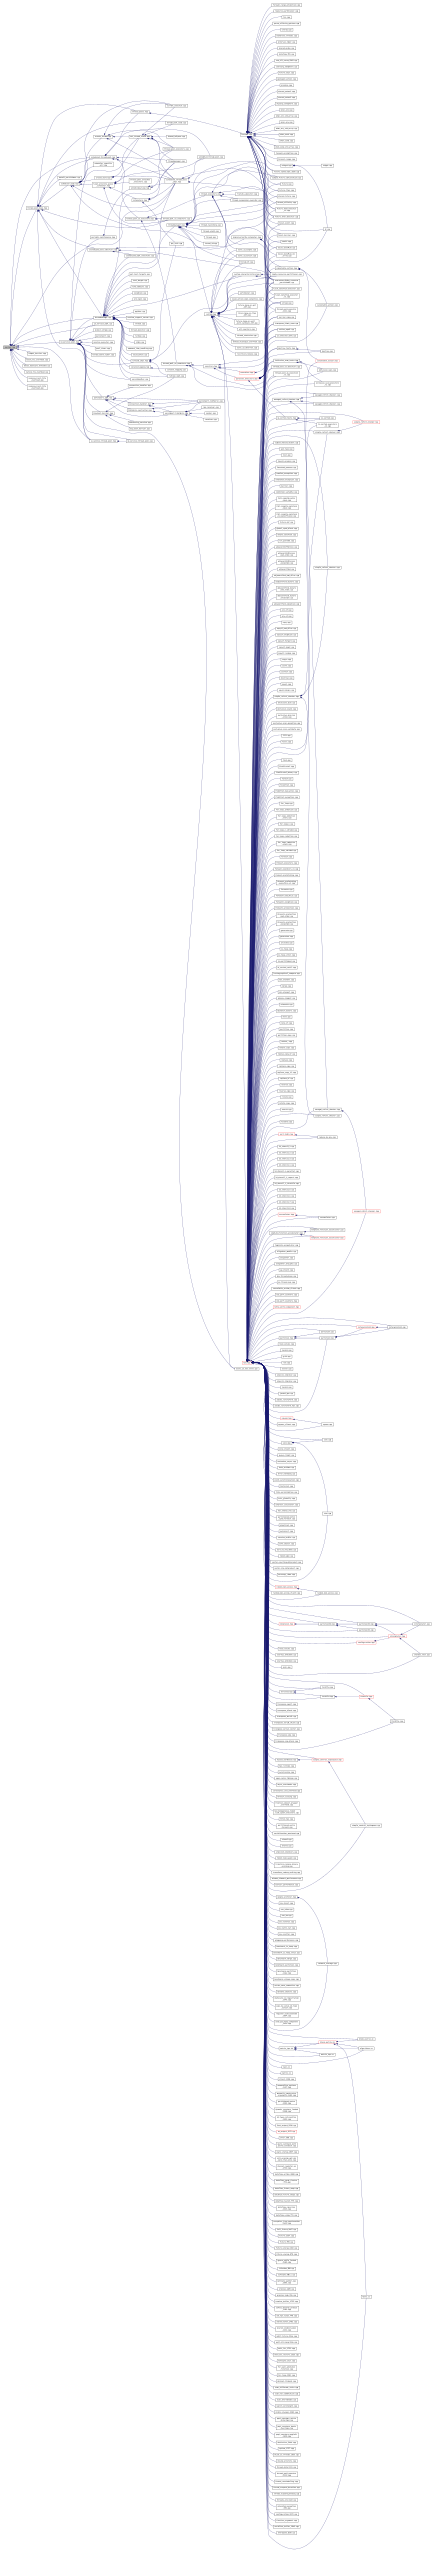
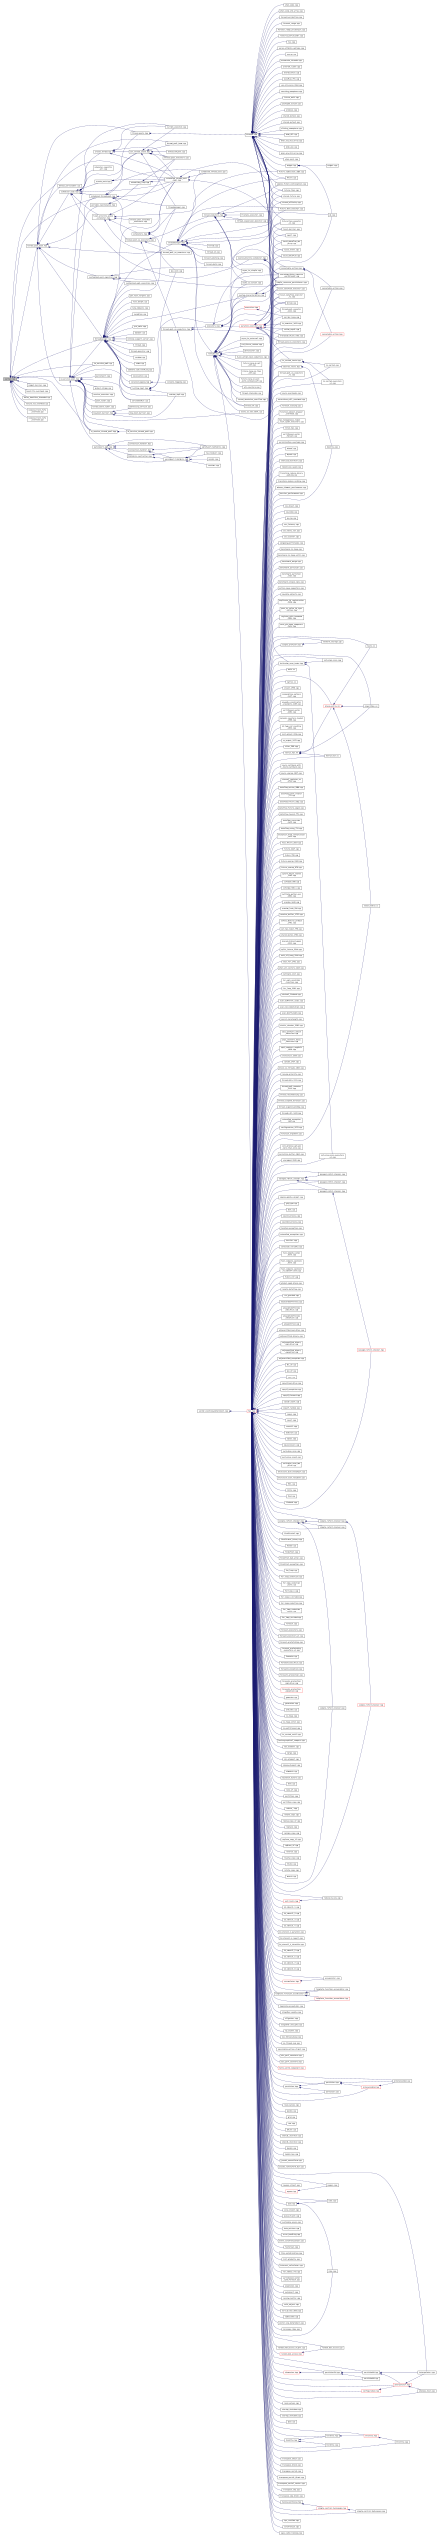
(287, 923) -> (292, 1690)
(266, 1458) -> (239, 1411)
(287, 2132) -> (292, 741)
